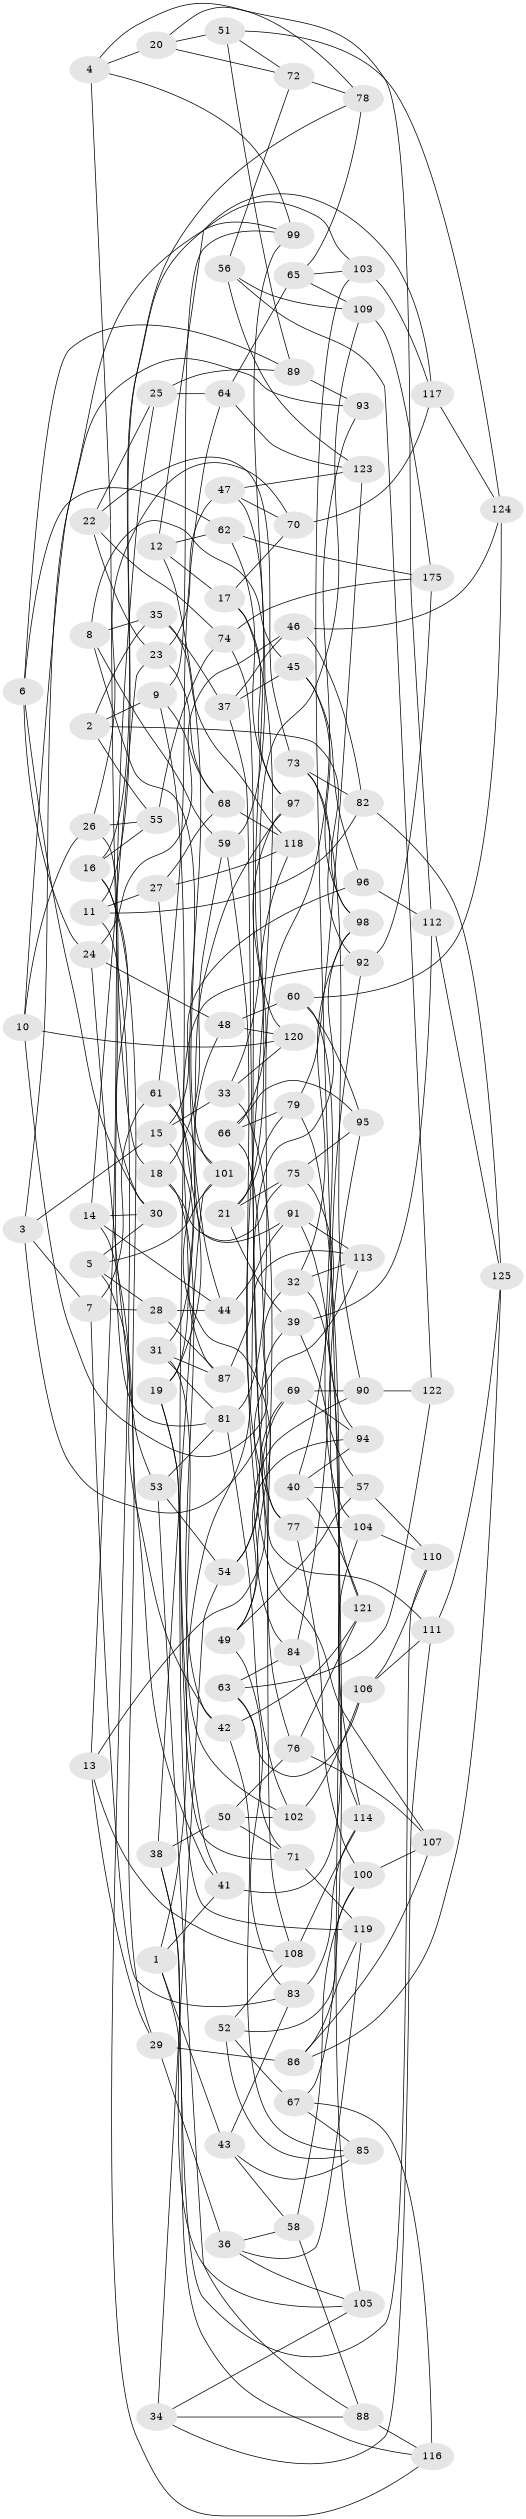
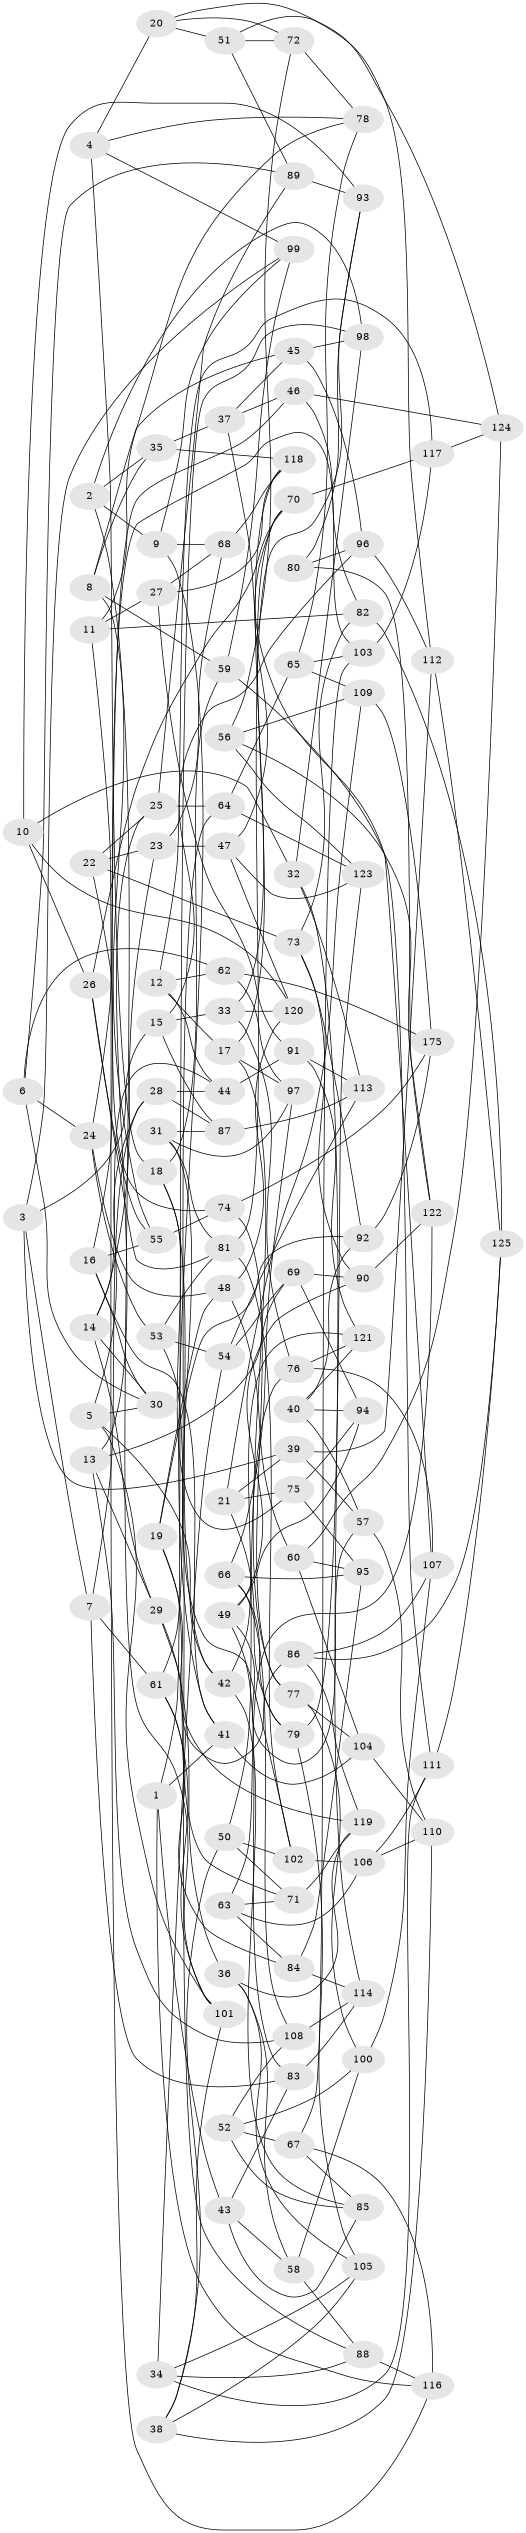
none -> (294, 568)
